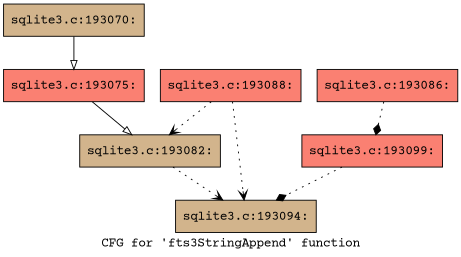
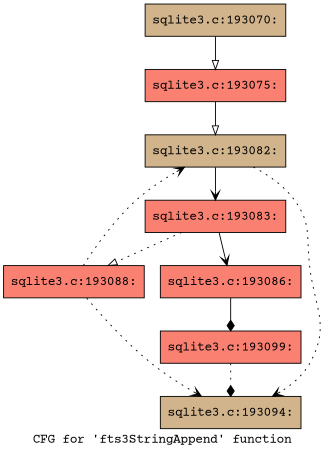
(381, 113) -> (231, 309)
none -> (215, 216)
